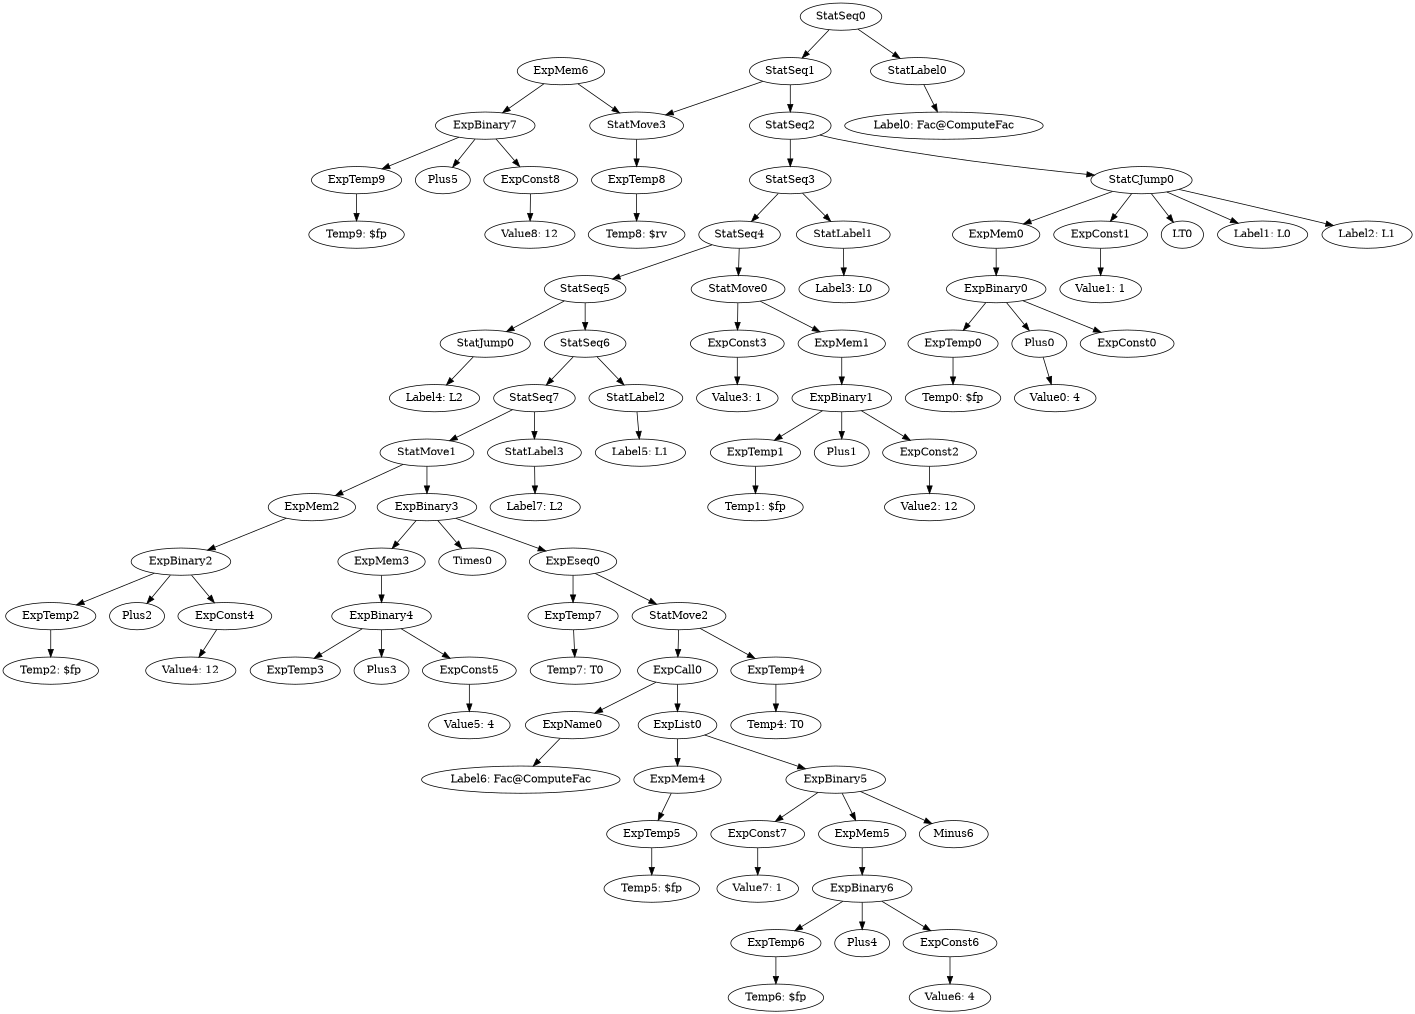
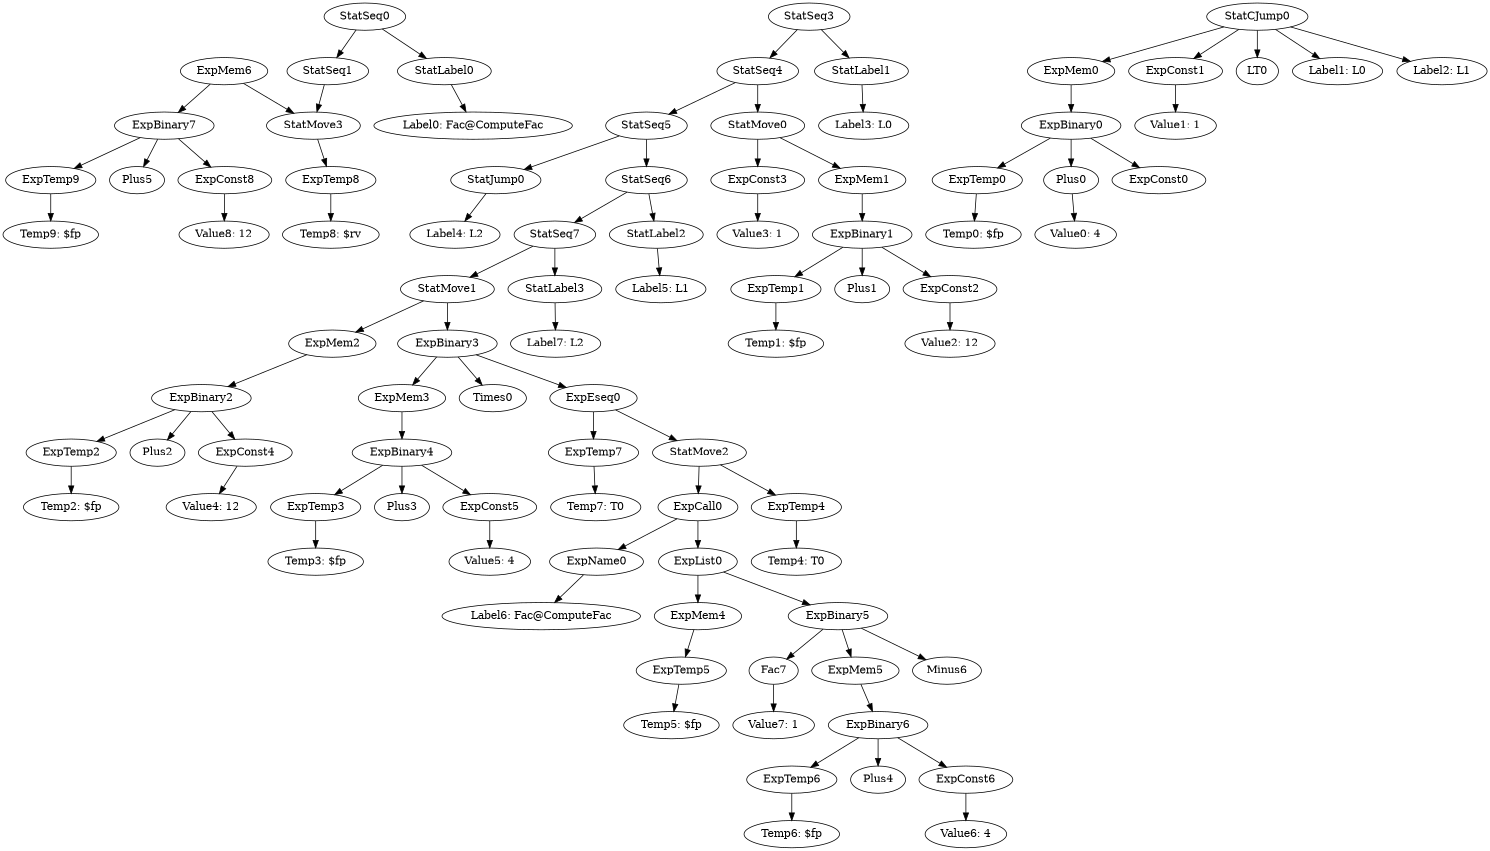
(790, 126) -> none
none -> (316, 562)
(758, 834) -> (774, 671)
